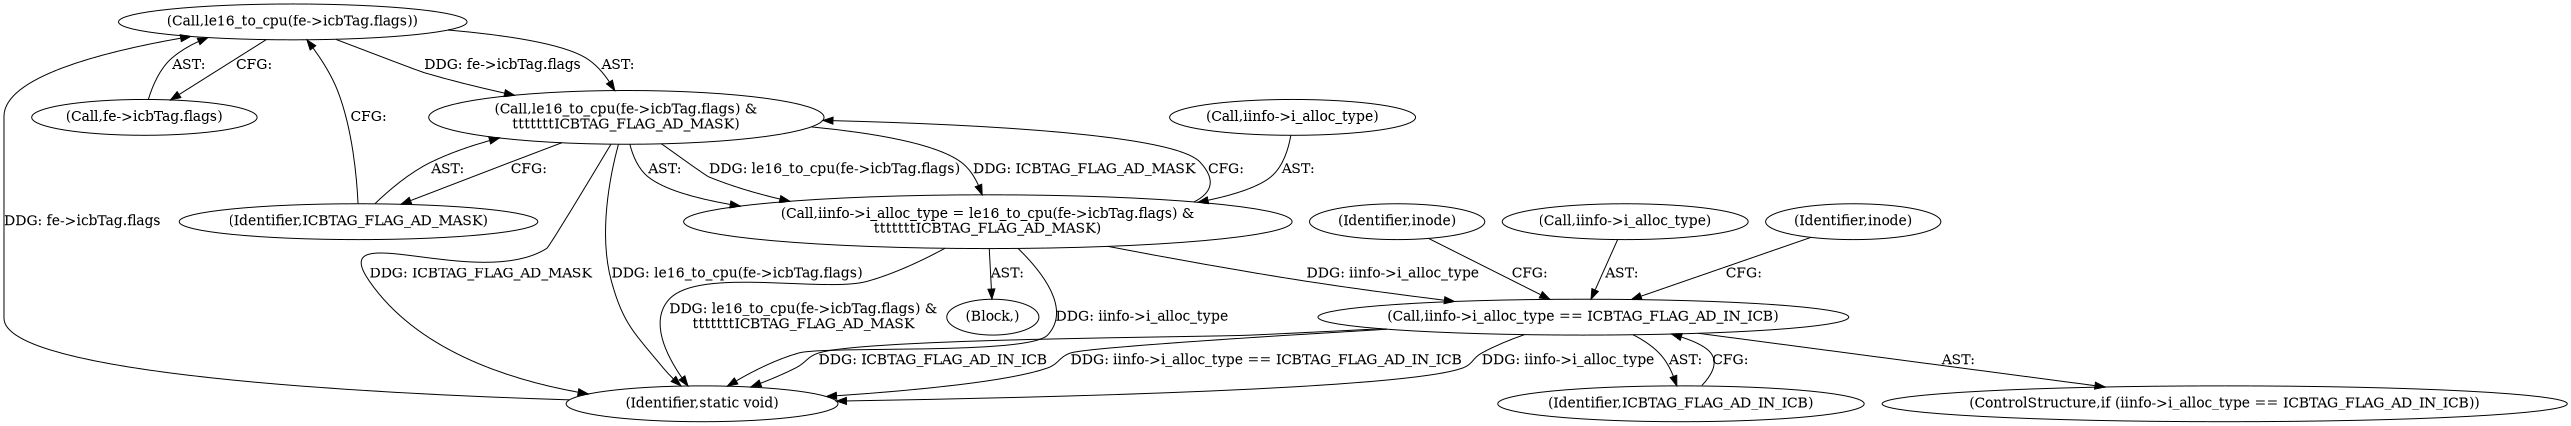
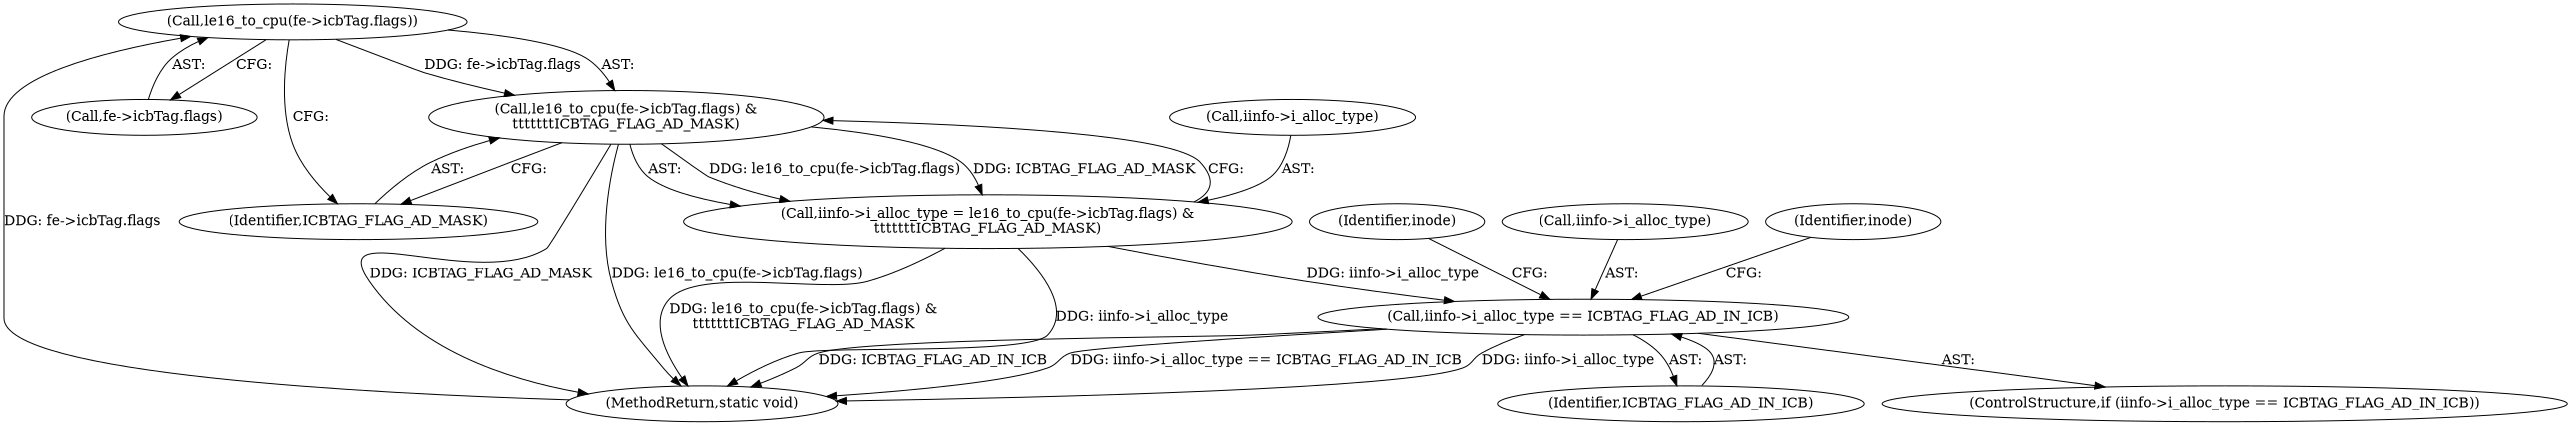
(347, 122) -> (288, 125)
(993, 317) -> none
(1733, 360) -> (1733, 360)
(702, 404) -> (702, 404)
